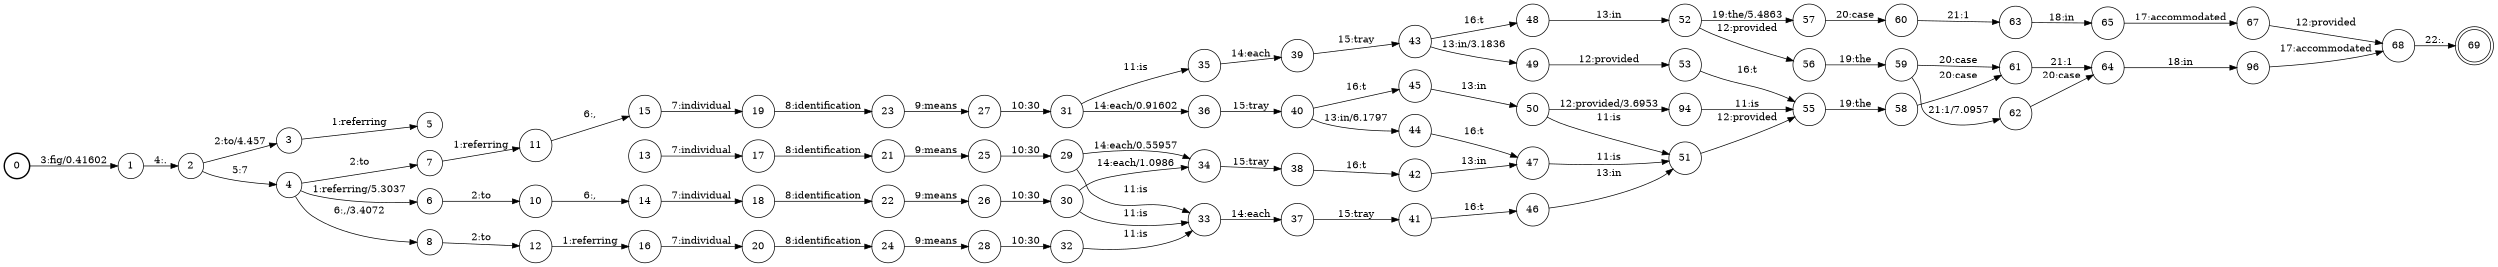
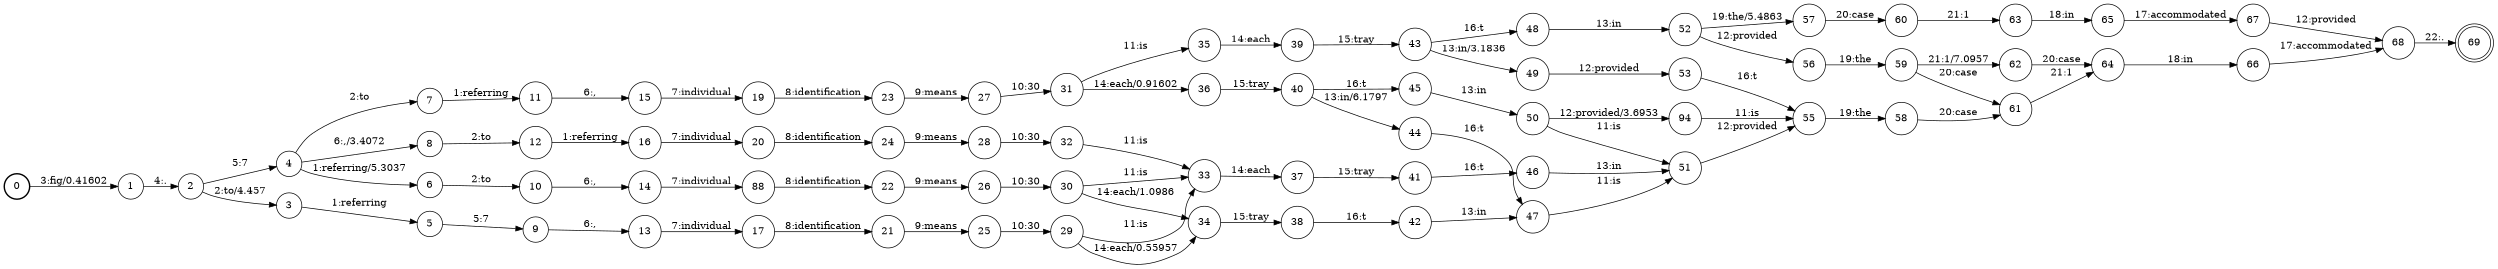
(2253, 68) -> (2253, 65)
(758, 201) -> (758, 187)
none -> (536, 230)
